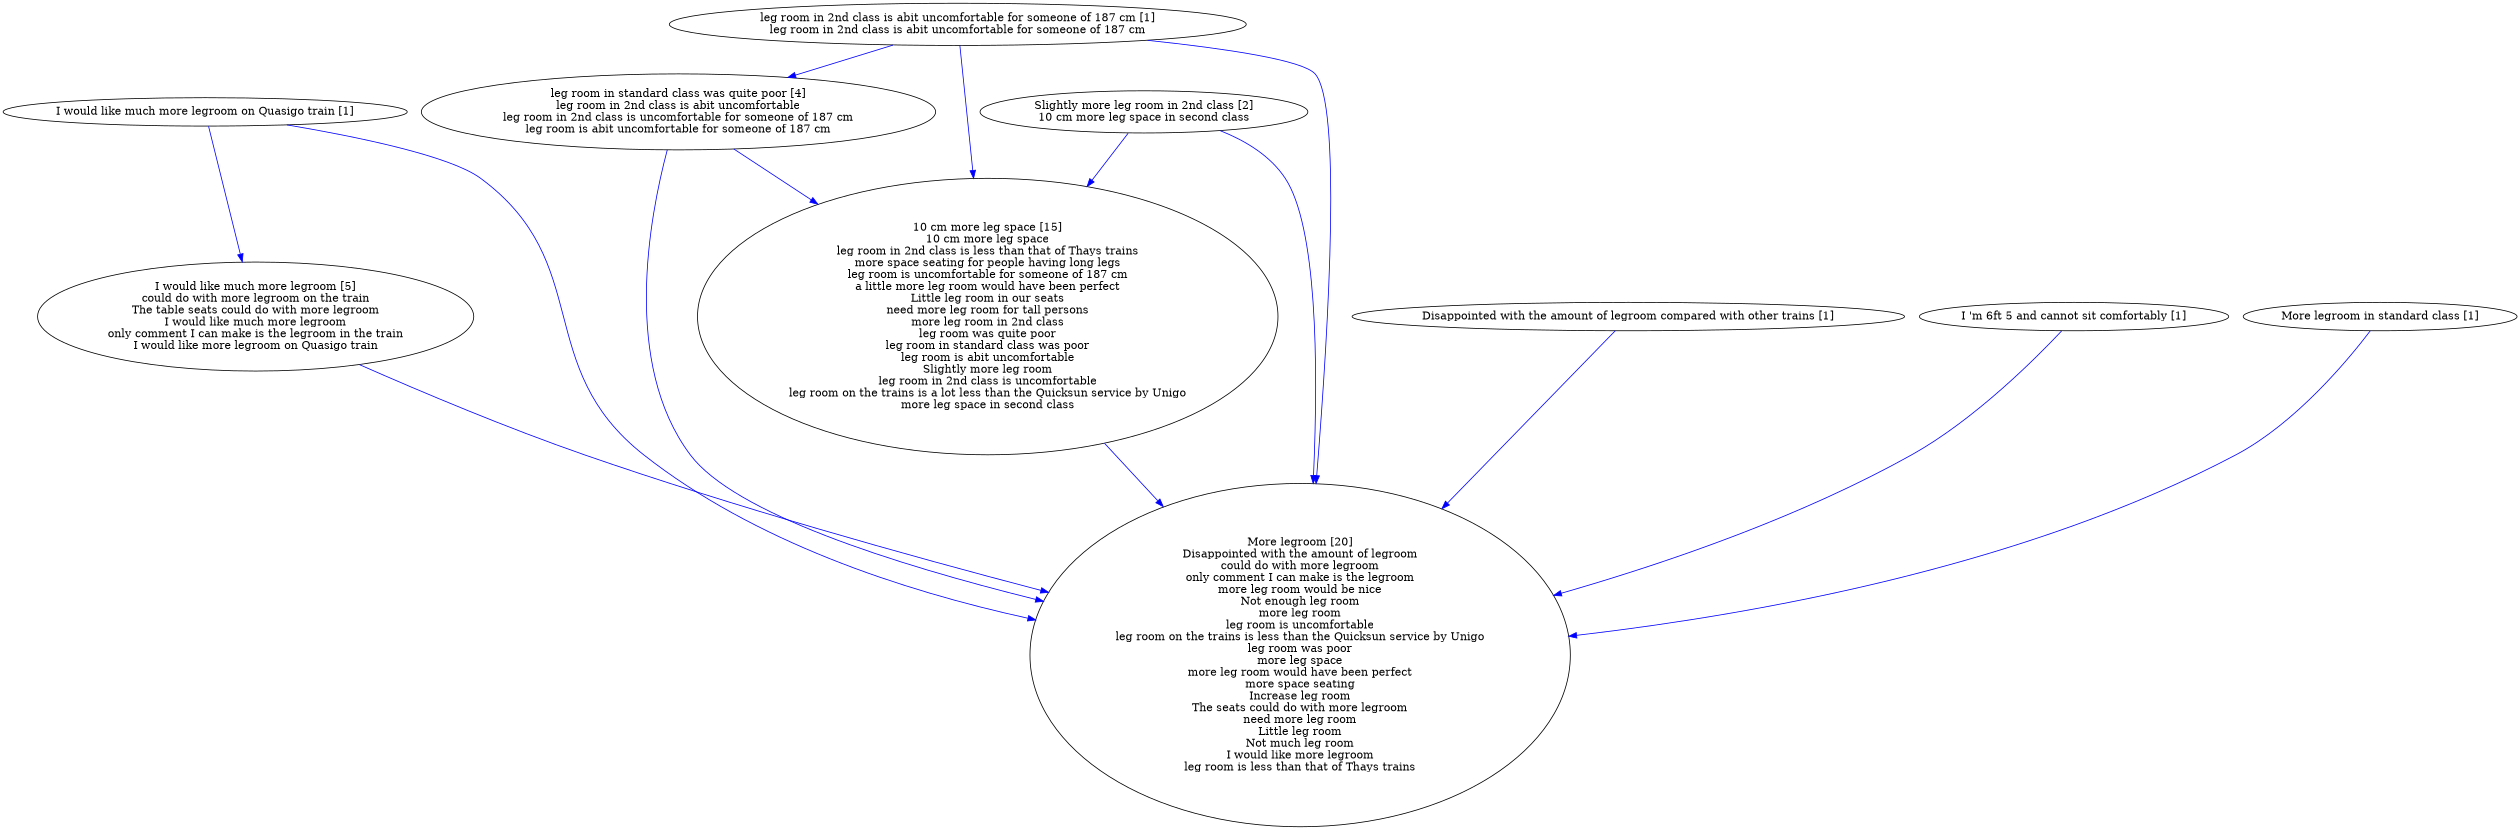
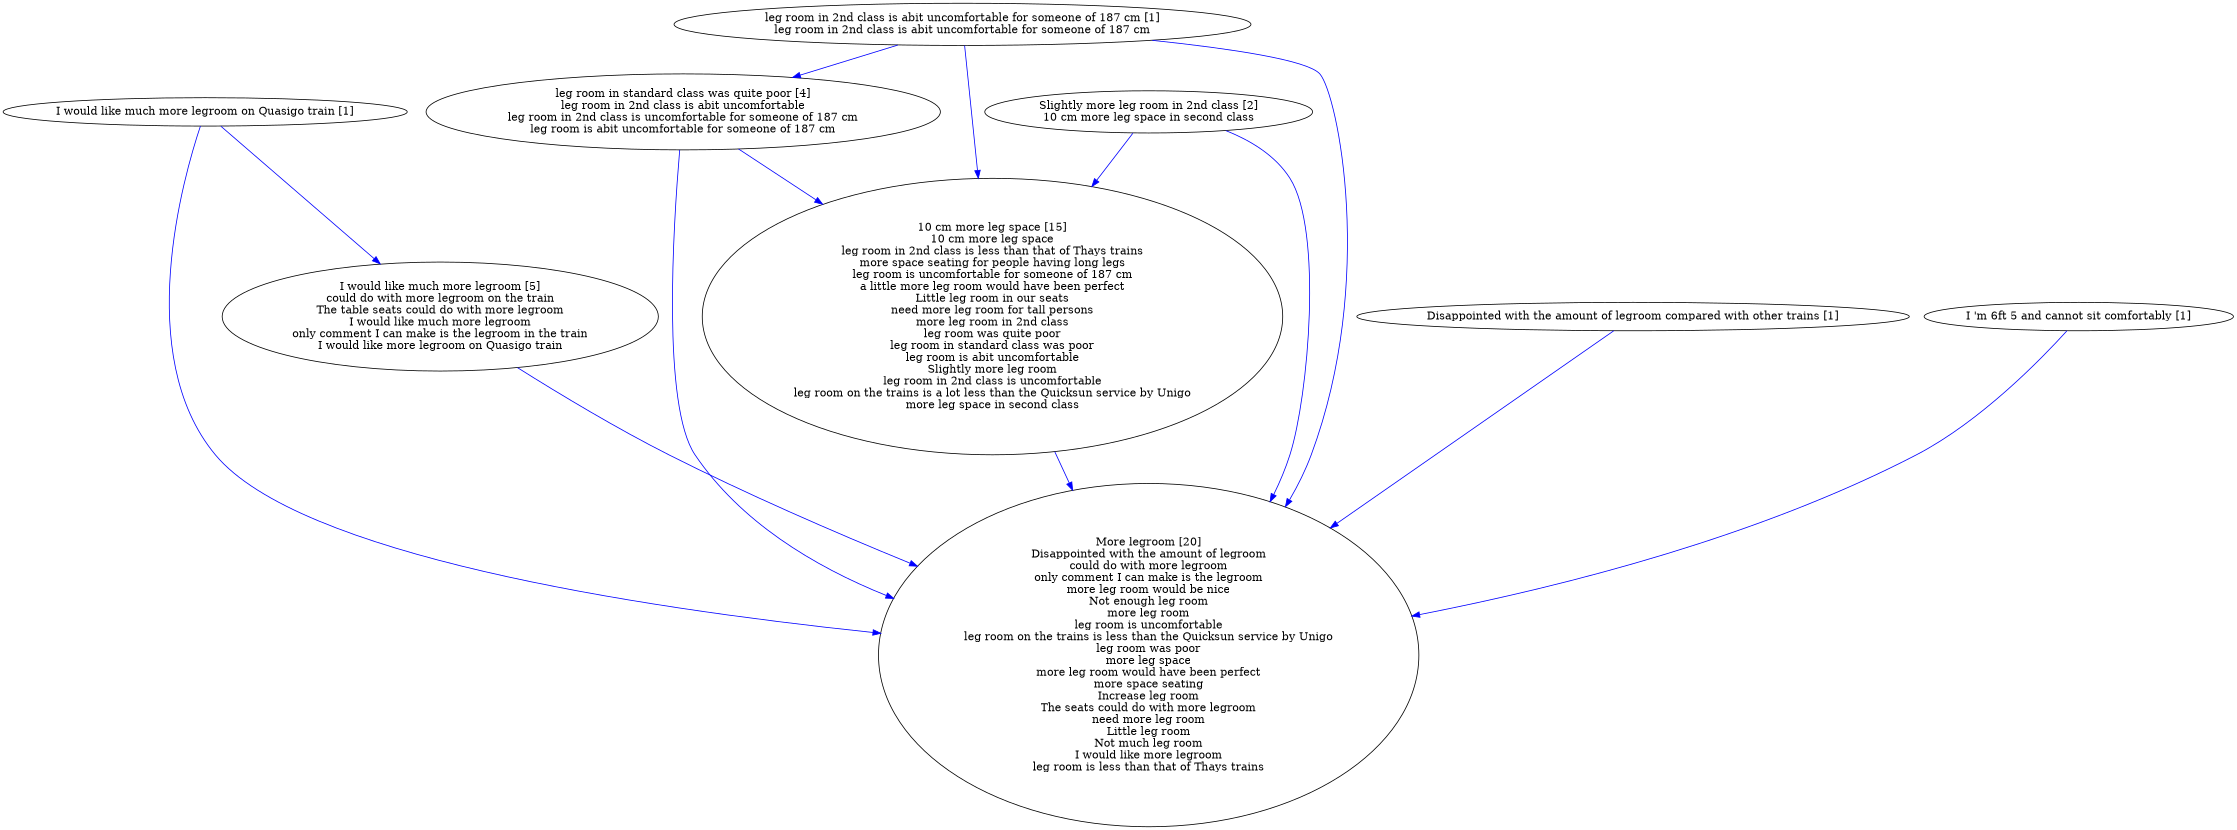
(2380, 317) -> none
